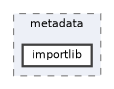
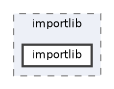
(57, 24) -> (57, 24)
